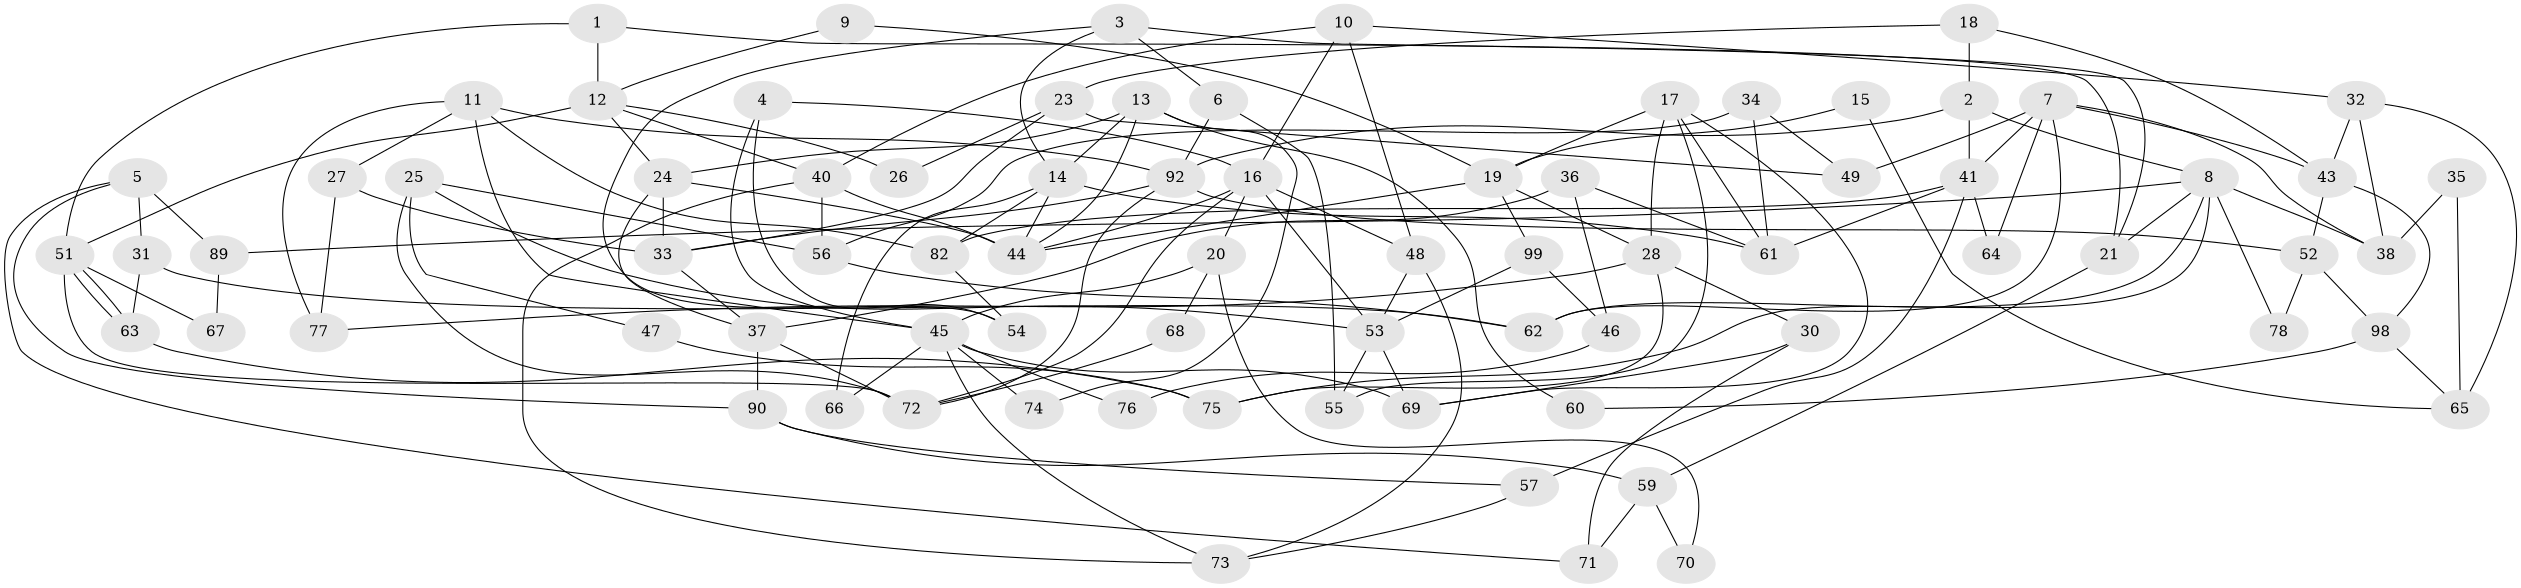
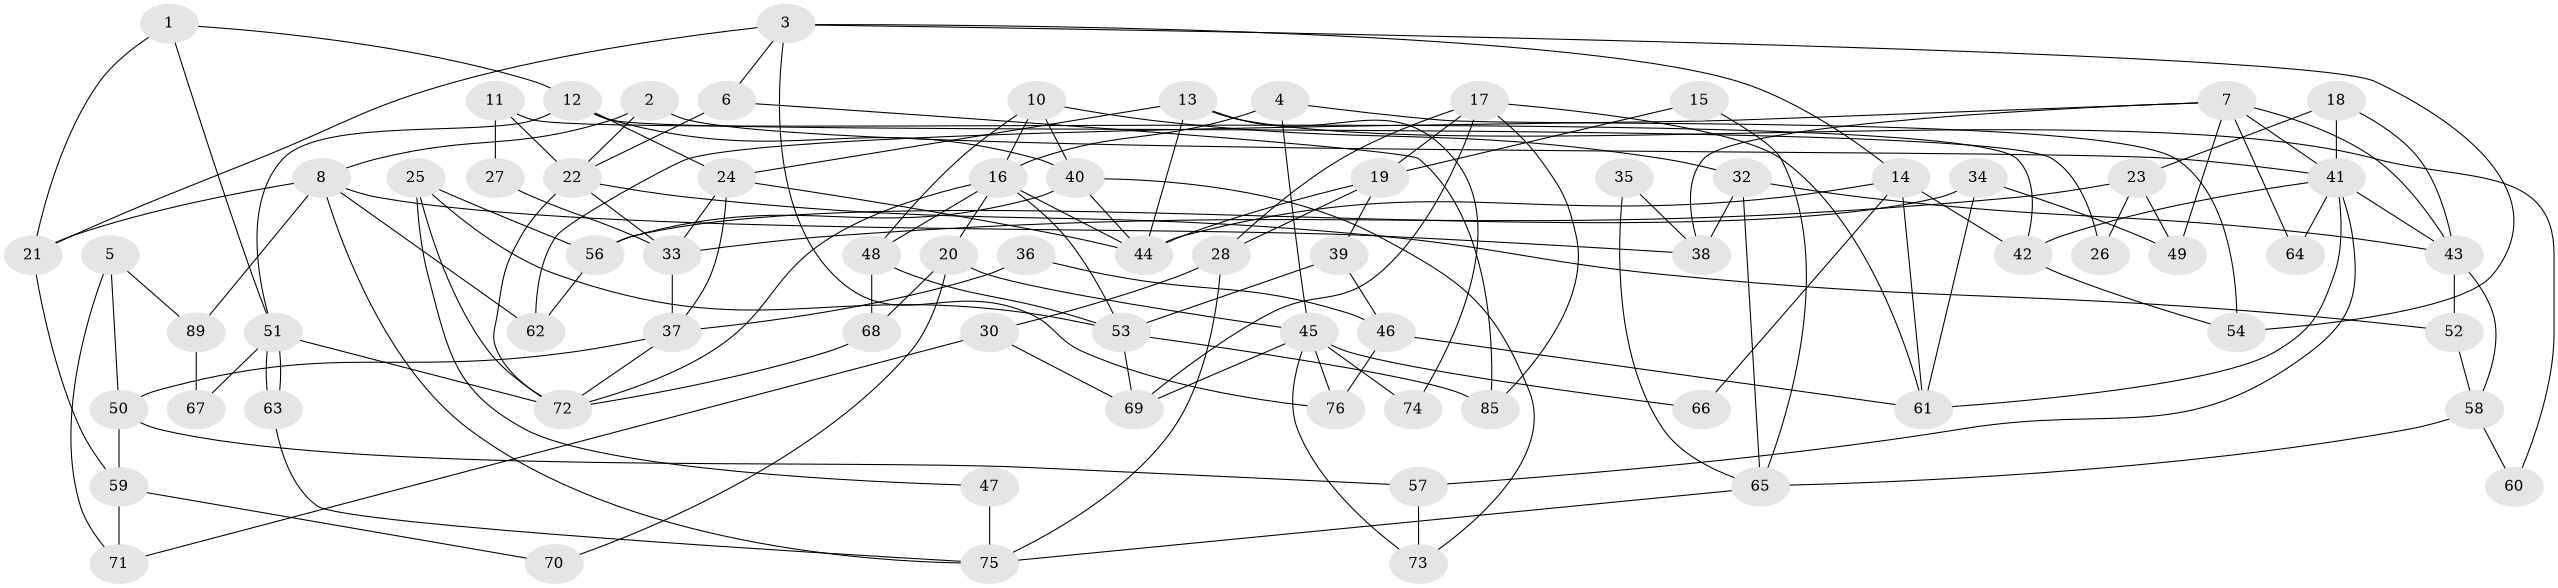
(846, 24) -> none
(1969, 54) -> (2336, 144)
(1090, 148) -> none
(1176, 178) -> (573, 178)
none -> (2396, 217)
(1682, 221) -> (1655, 371)
(142, 255) -> none
(940, 255) -> (2023, 255)
(1534, 255) -> (1339, 255)
(630, 289) -> none
none -> (863, 295)
(319, 332) -> none
(2279, 332) -> none
(2381, 332) -> (2475, 410)
(758, 410) -> (119, 410)
(1334, 410) -> (1490, 410)
(1419, 468) -> (872, 292)
none -> (1393, 524)
